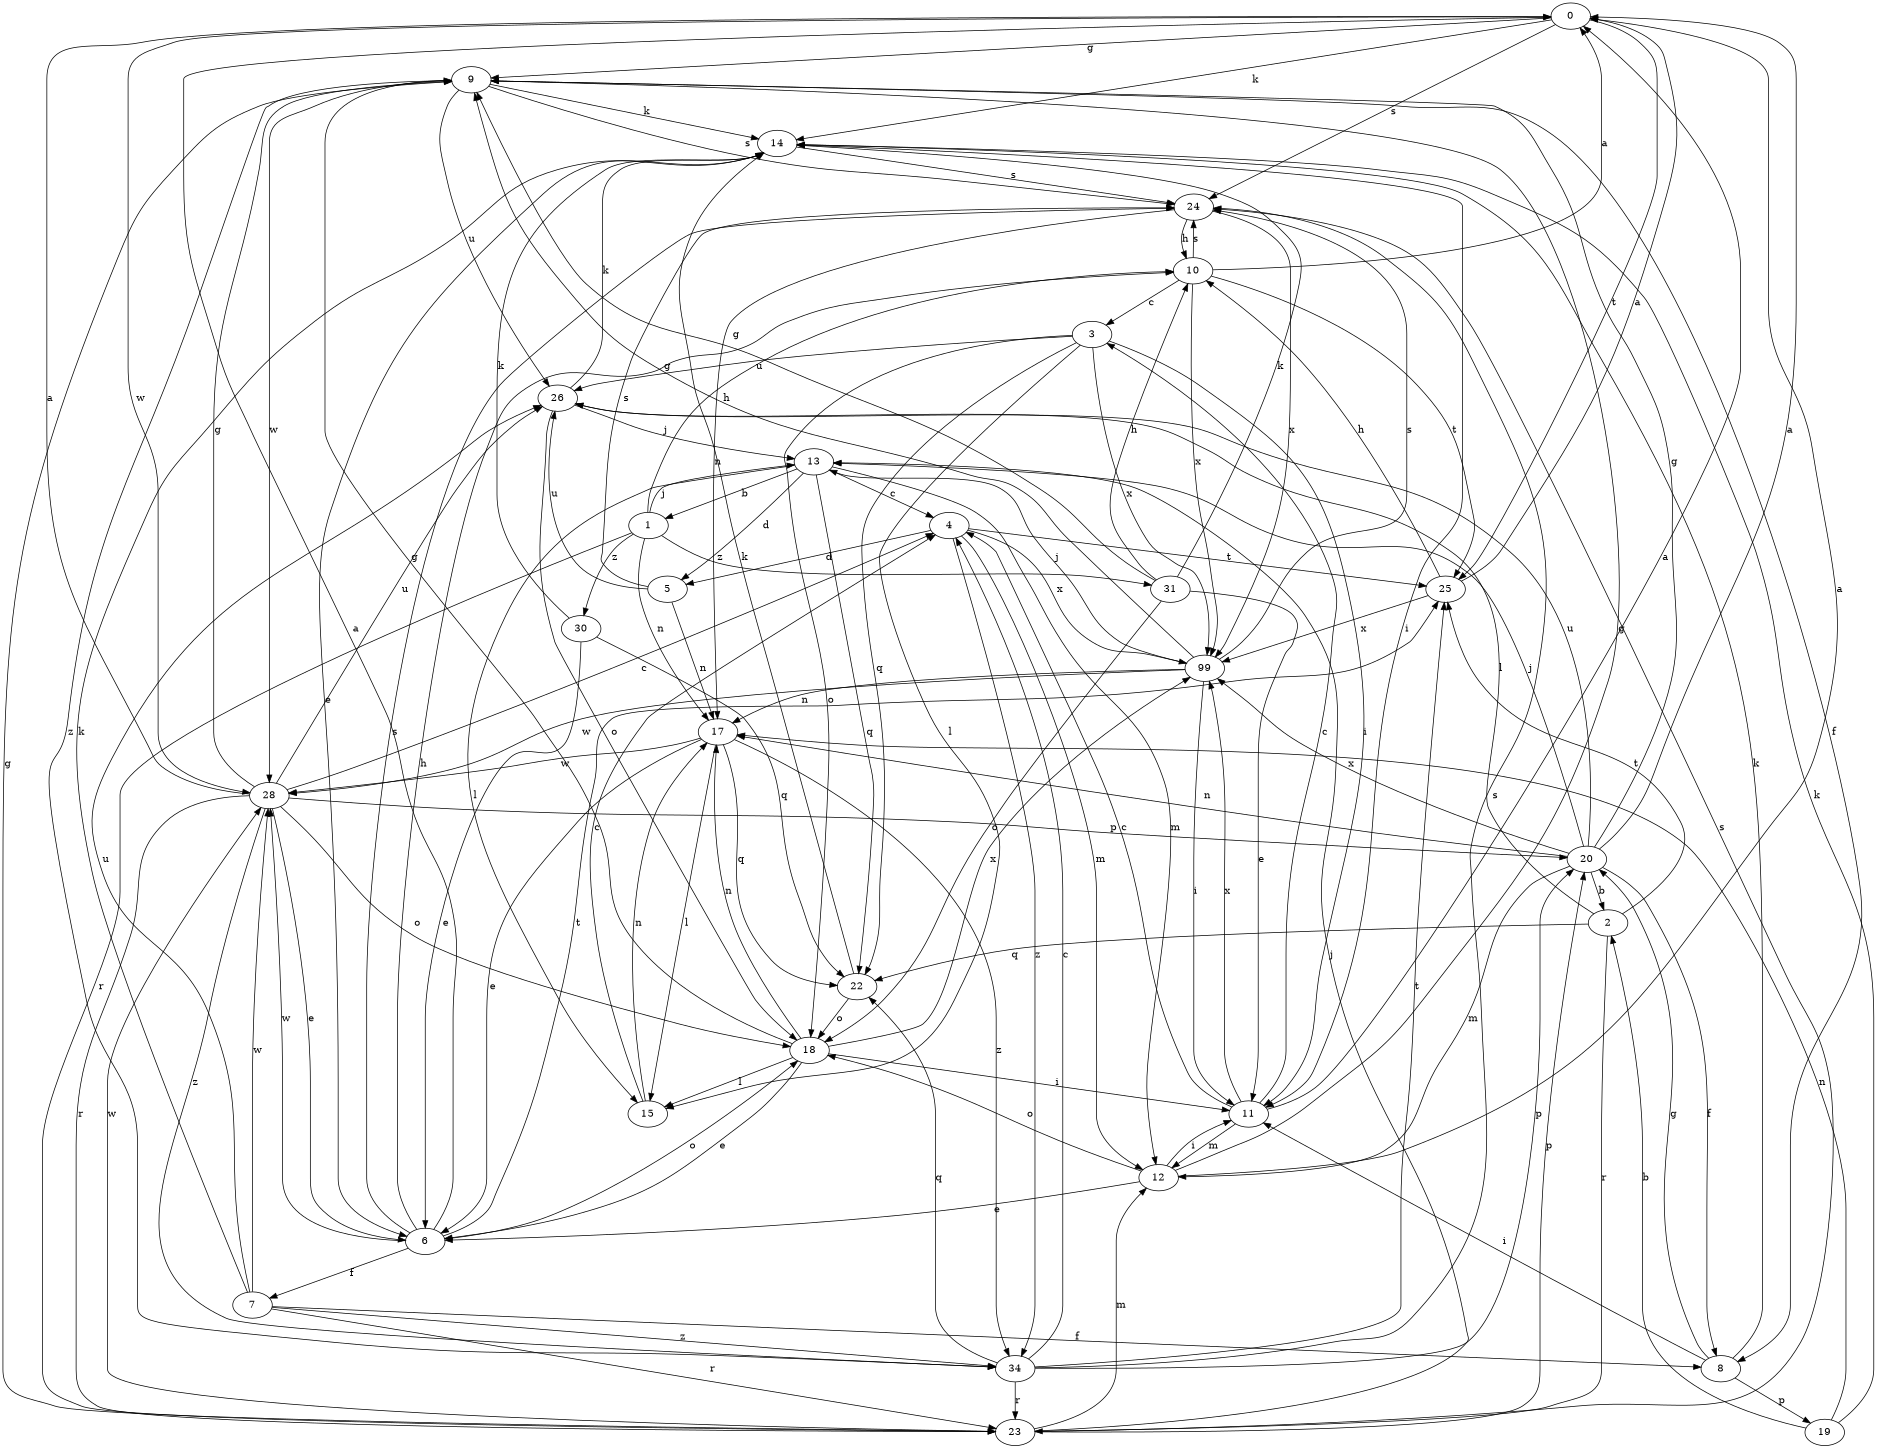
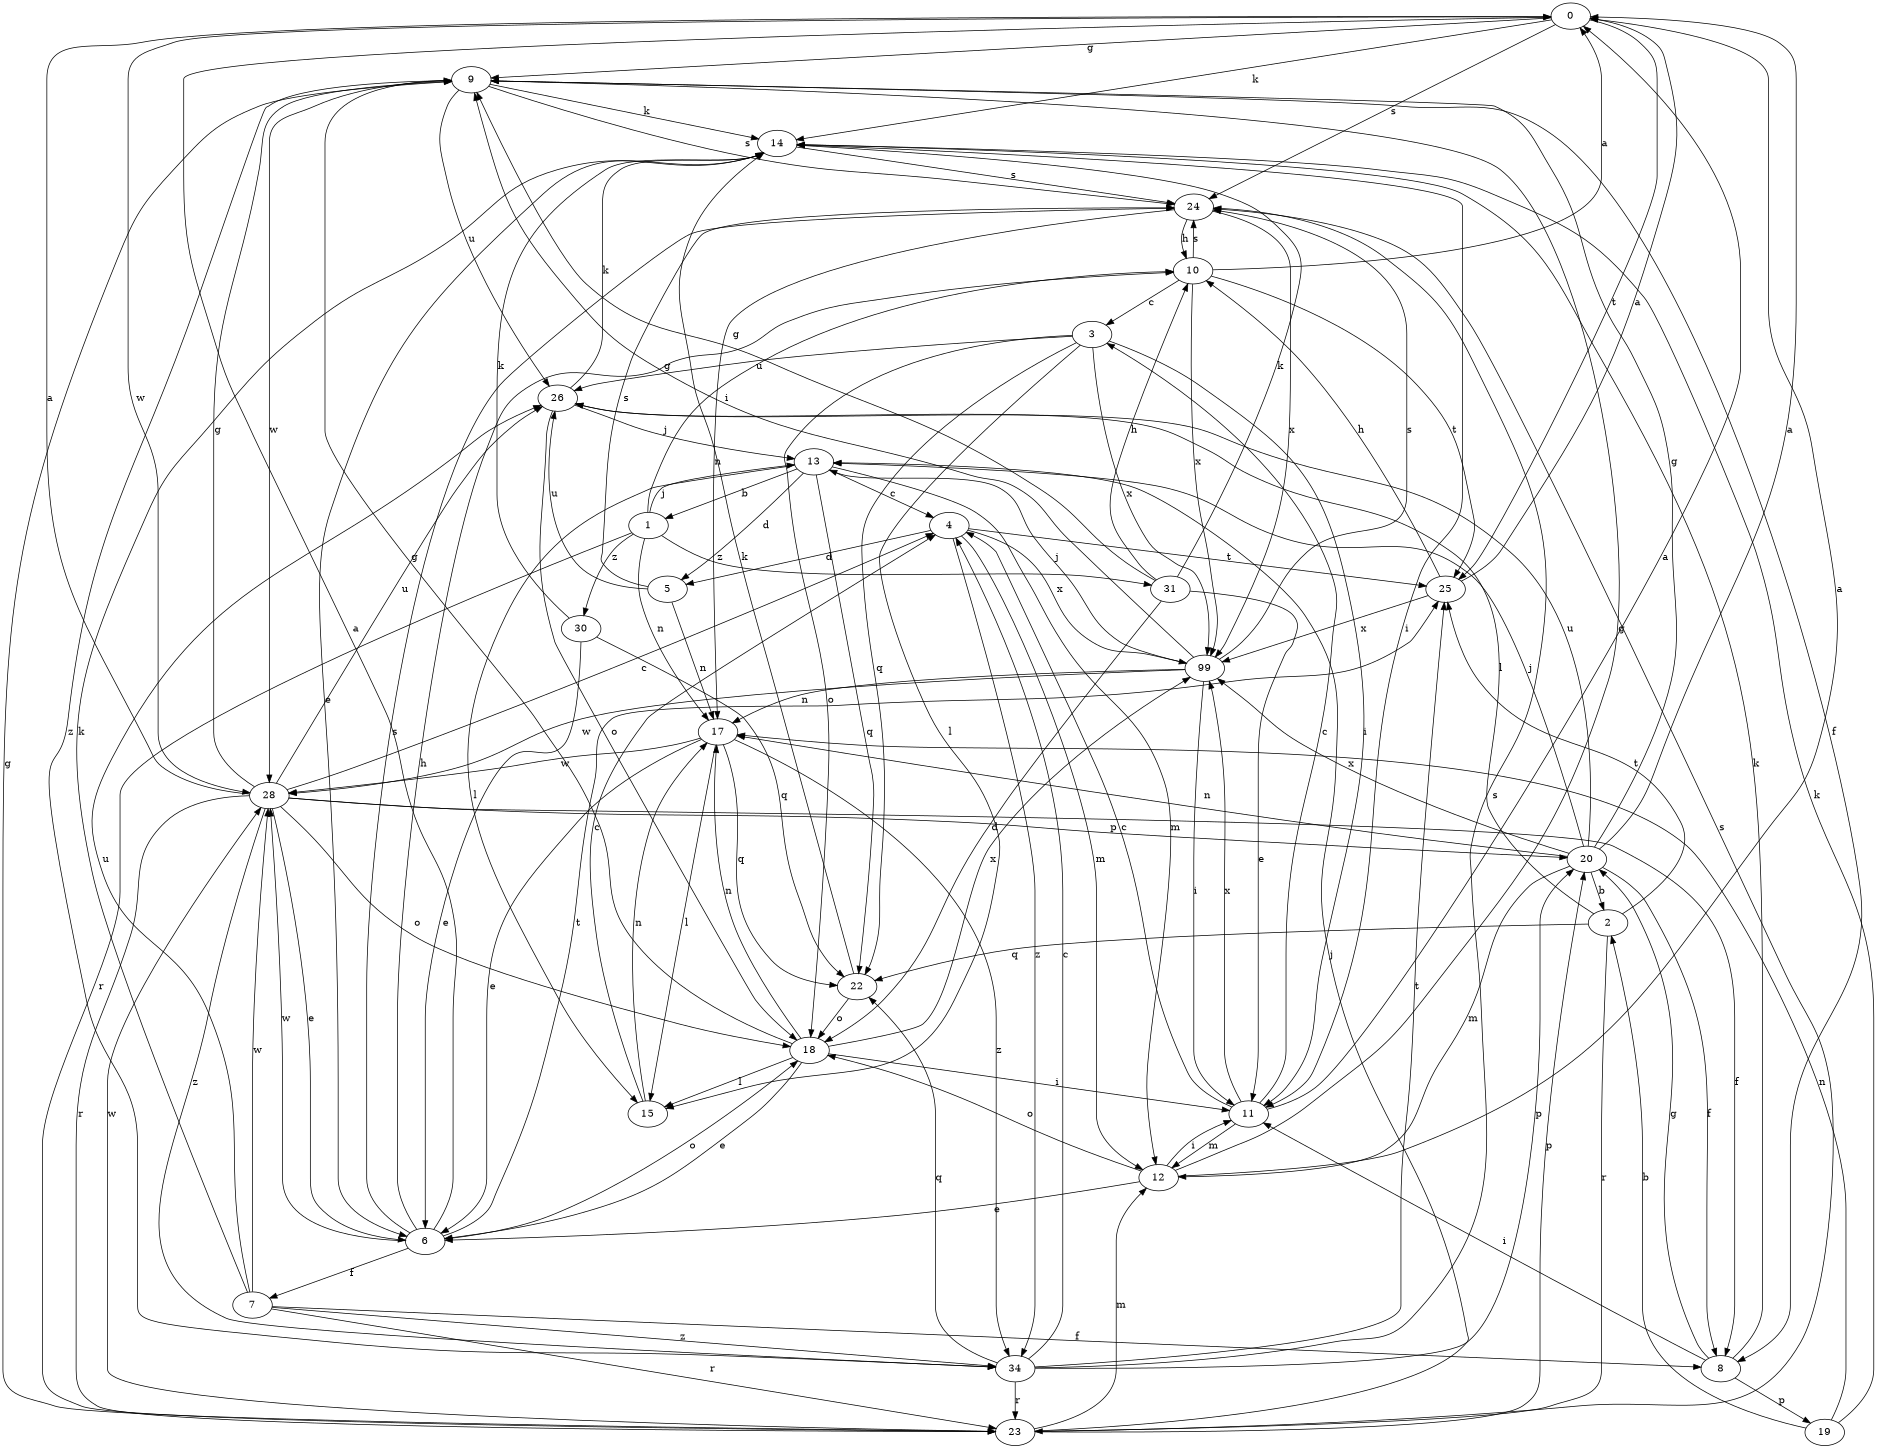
(727, 398) -> (727, 398)
none -> (1230, 822)
(995, 827) -> (995, 827)
